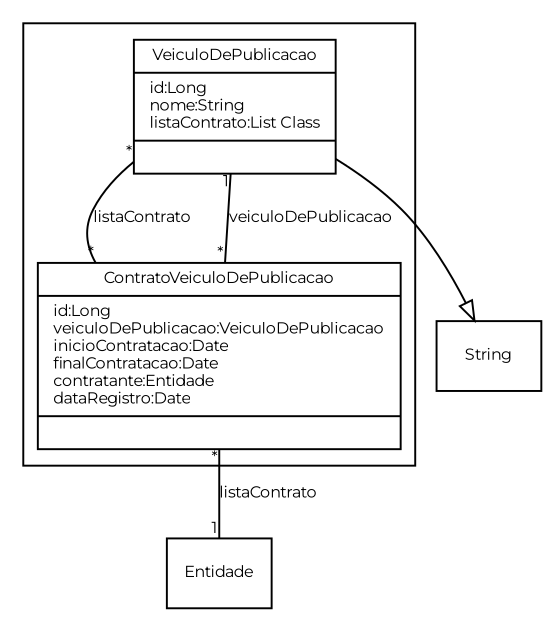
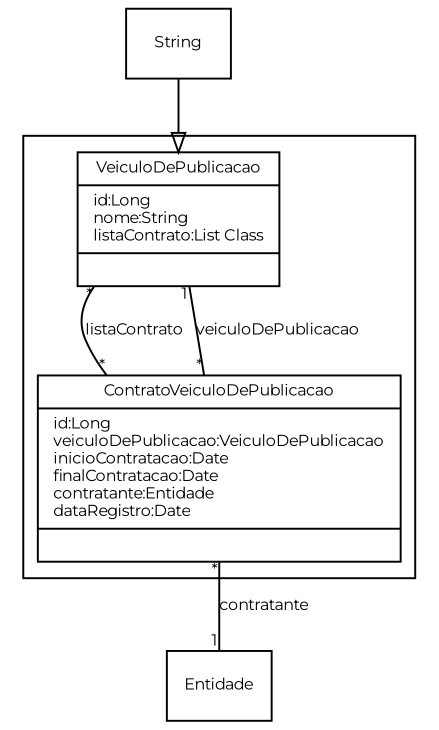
(402, 210) -> (179, 106)
(269, 494) -> (264, 606)
